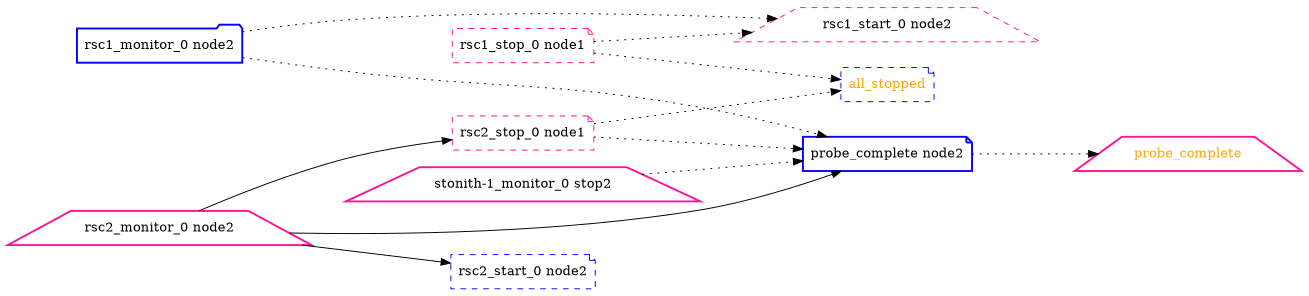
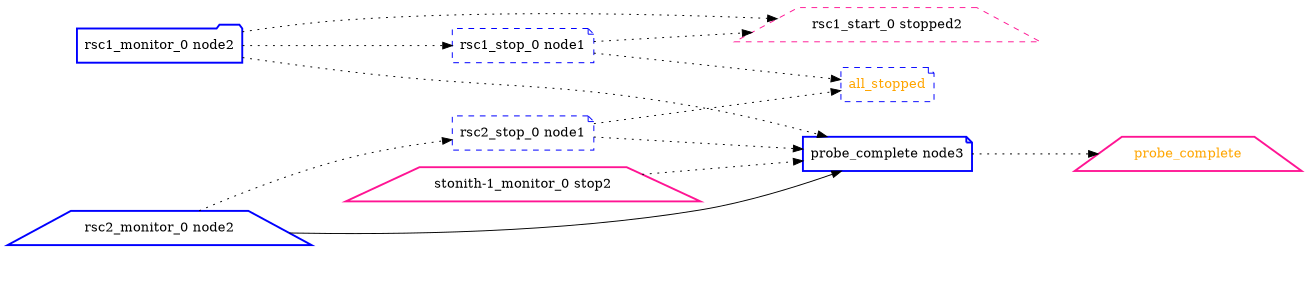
(887, 25) -> (887, 25)
none -> (343, 46)
(523, 46) -> (523, 46)
(523, 133) -> (523, 133)
(887, 154) -> (887, 154)
(318, 167) -> (318, 167)
(160, 228) -> (160, 228)
(523, 272) -> none
